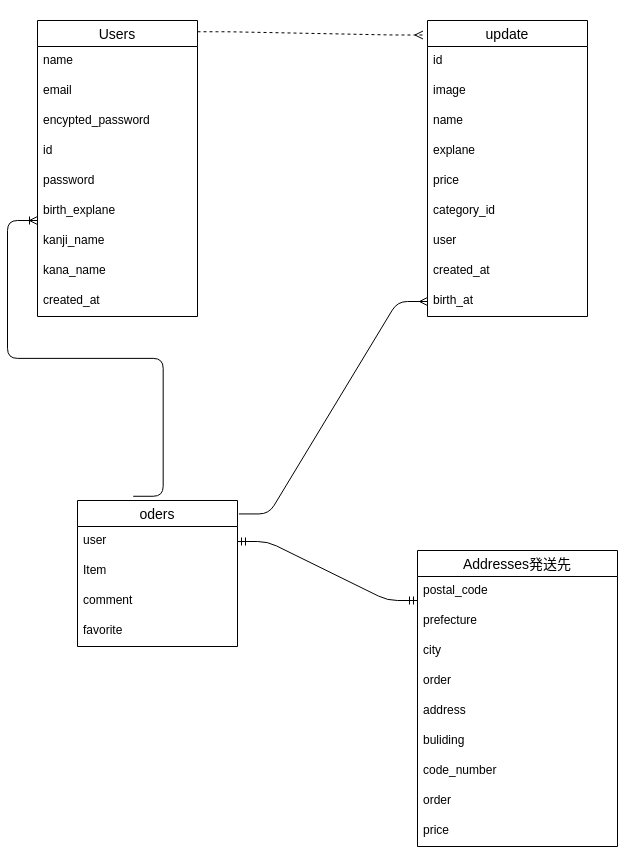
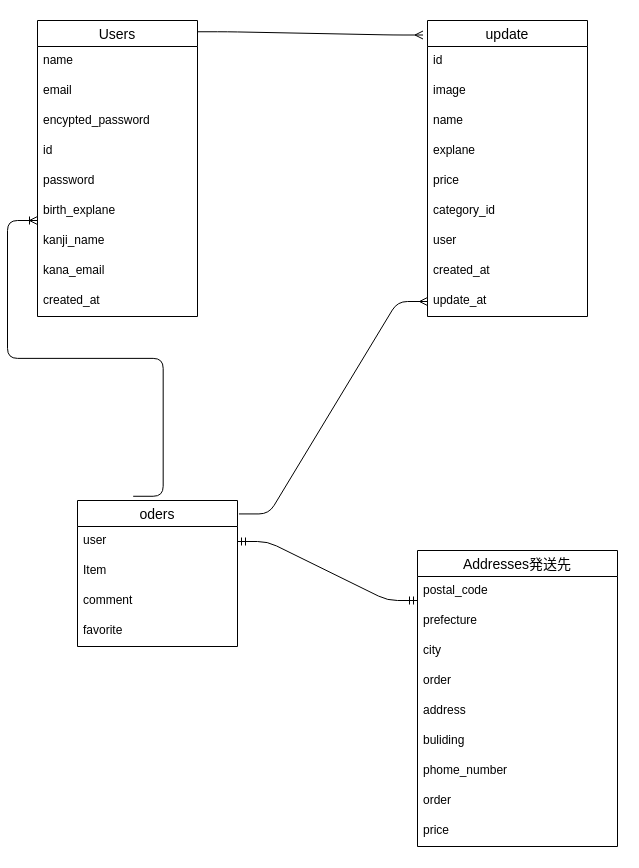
(310, 33) -> (310, 33)
(73, 270) -> (73, 270)
(458, 300) -> (463, 300)
(460, 770) -> (463, 770)
